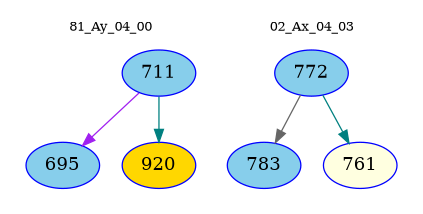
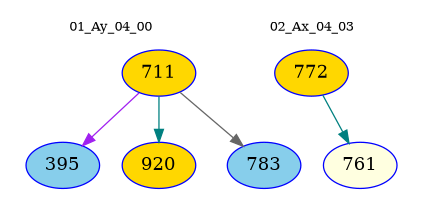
(111, 28) -> (111, 28)
(159, 73) -> (159, 73)
(312, 73) -> (312, 73)
(291, 113) -> (197, 107)
(63, 165) -> (63, 165)
